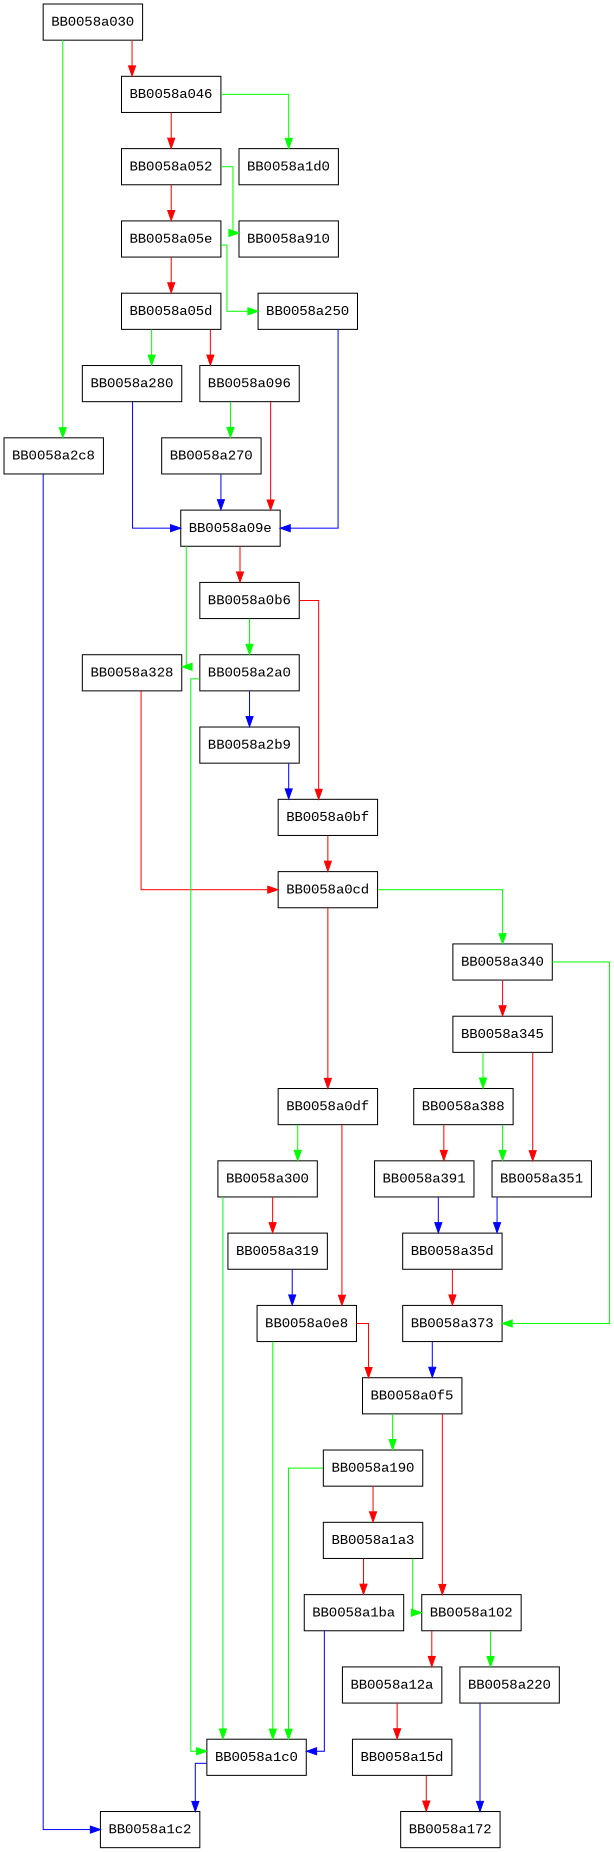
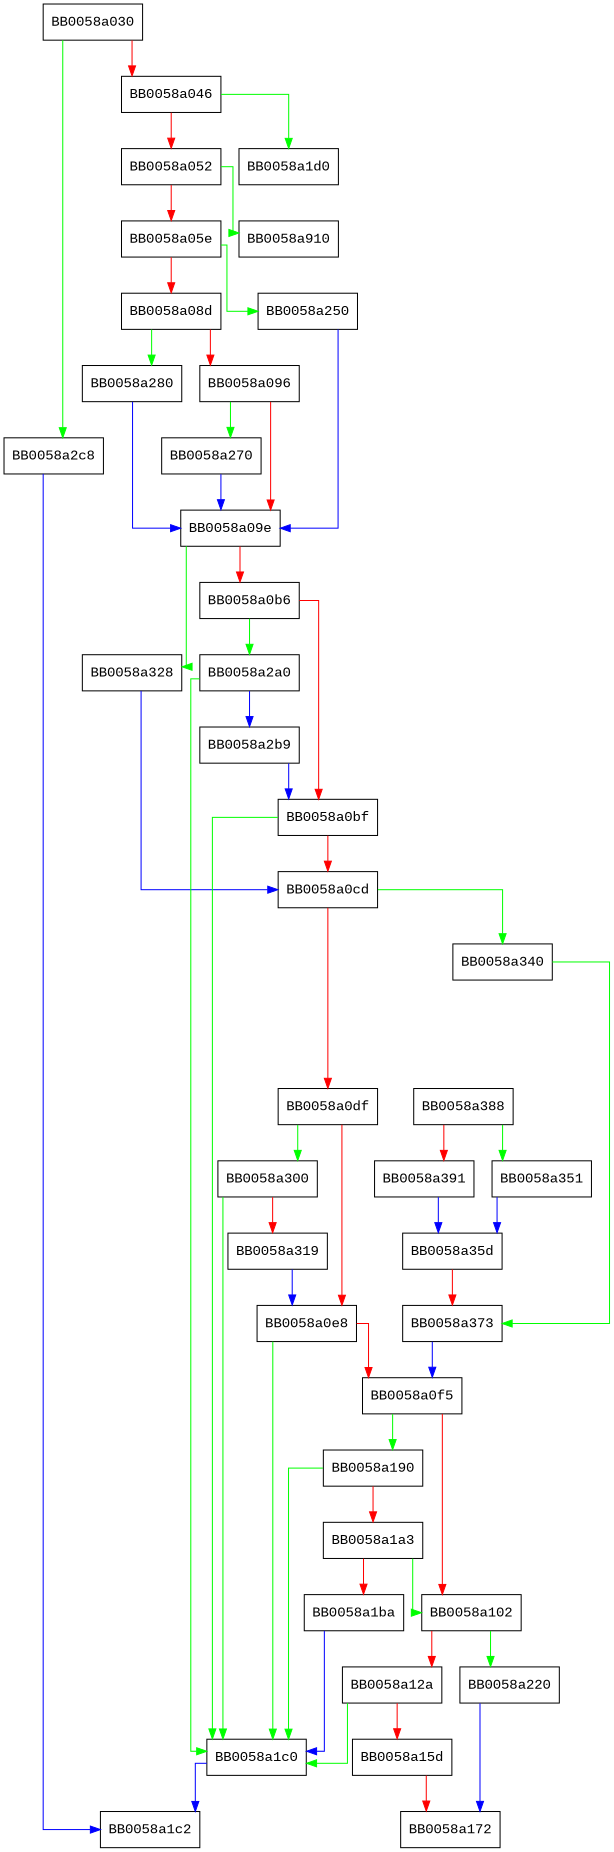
(171, 311) -> (171, 311)
(141, 854) -> (141, 854)
(503, 1034) -> none
none -> (212, 1240)
none -> (347, 1749)
